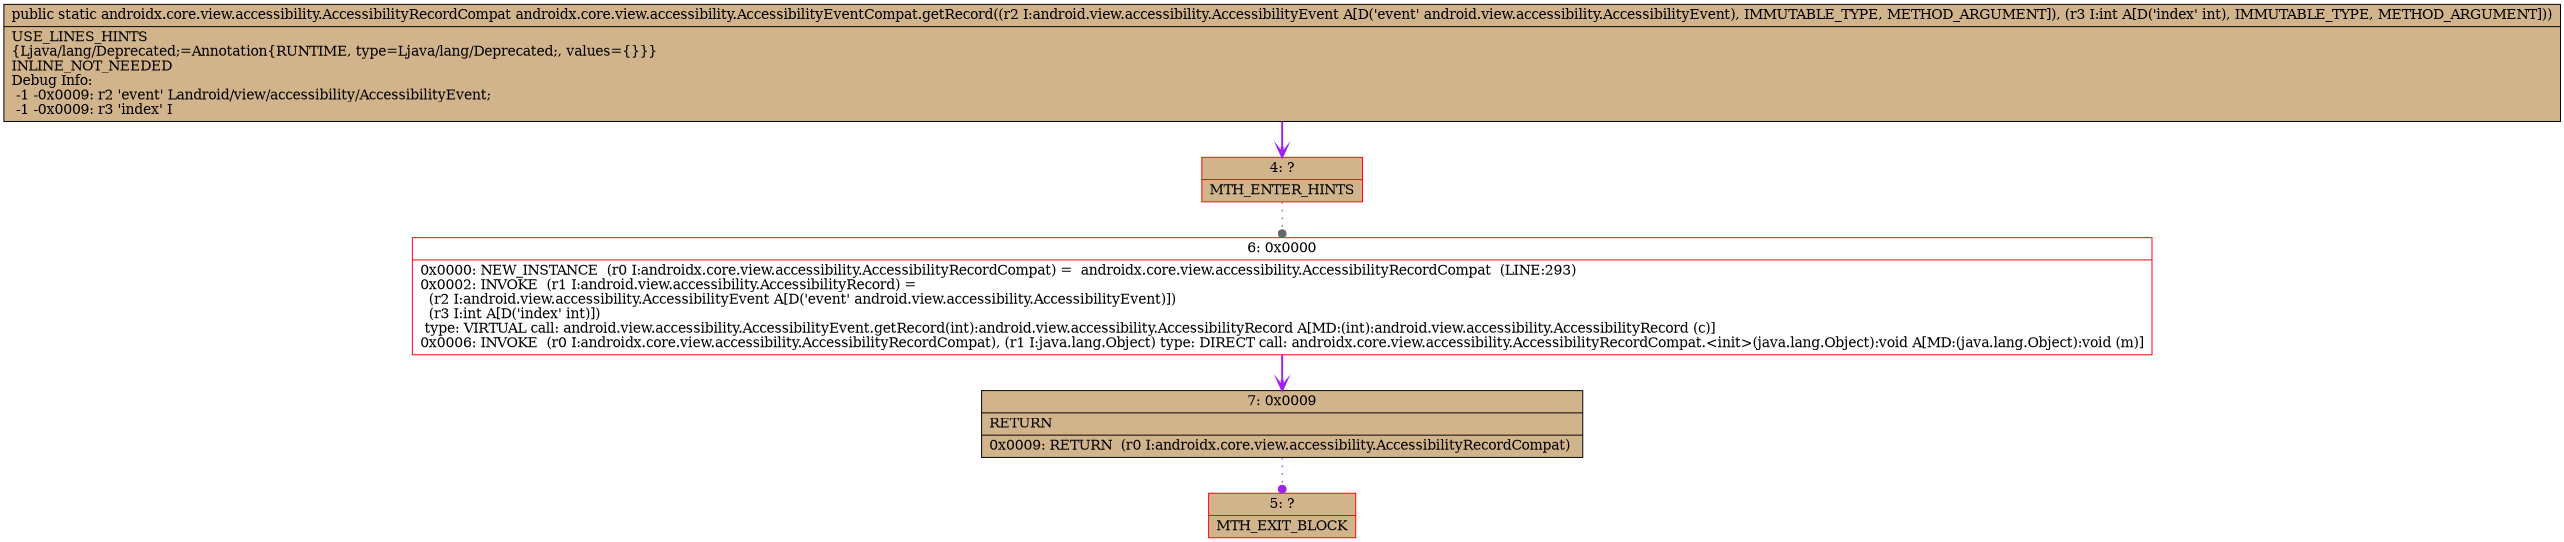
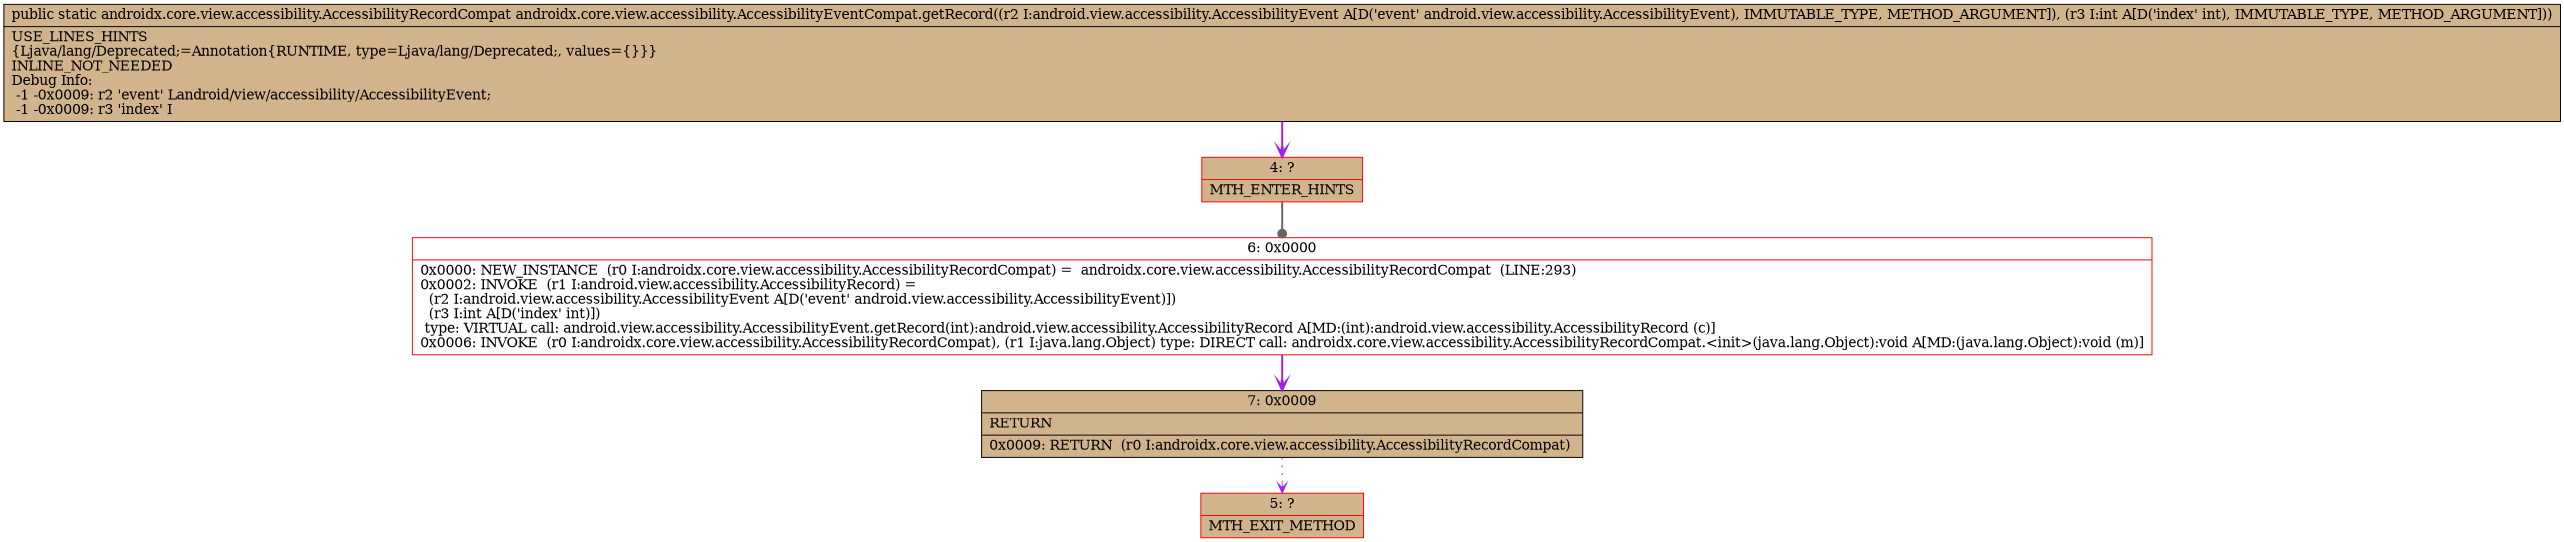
(1282, 216) -> (1282, 216)
(1282, 471) -> (1282, 470)
(1282, 526) -> (1282, 526)
